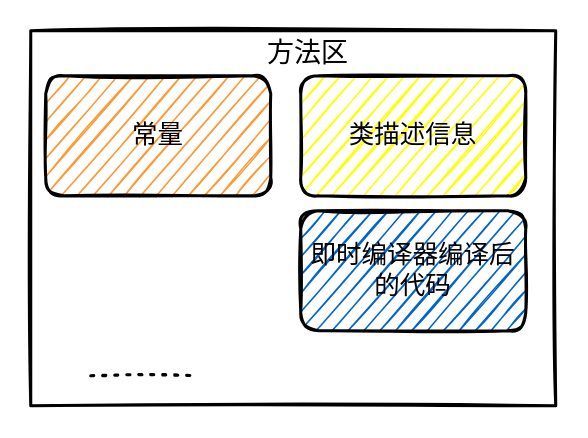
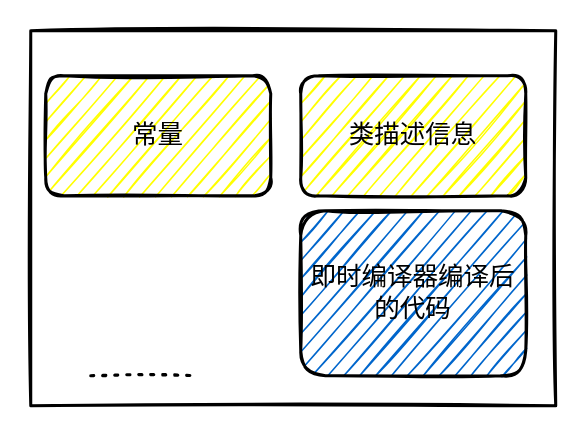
(308, 53) -> none
(158, 136) -> (158, 136)
(413, 271) -> (413, 293)
